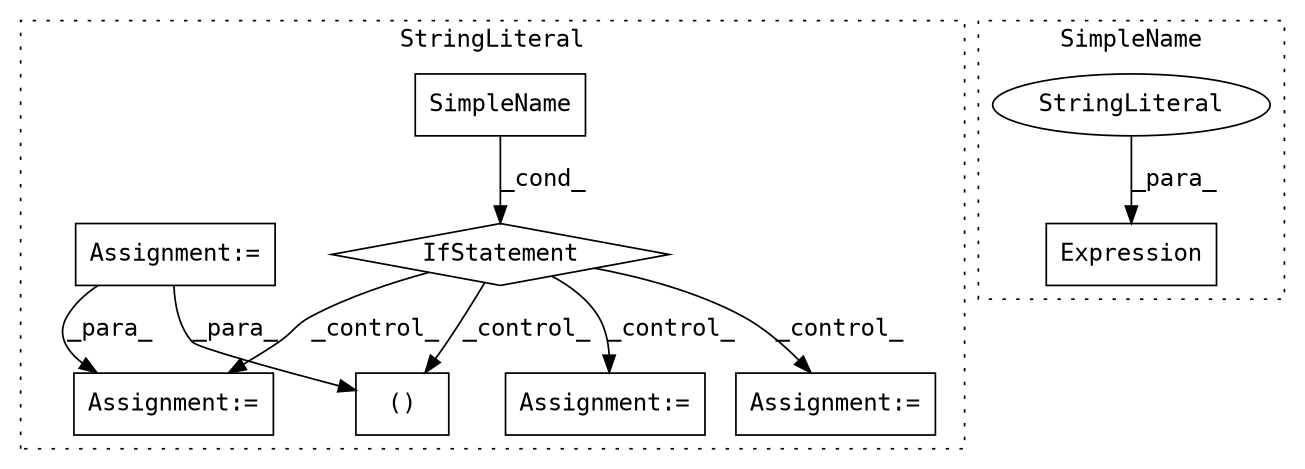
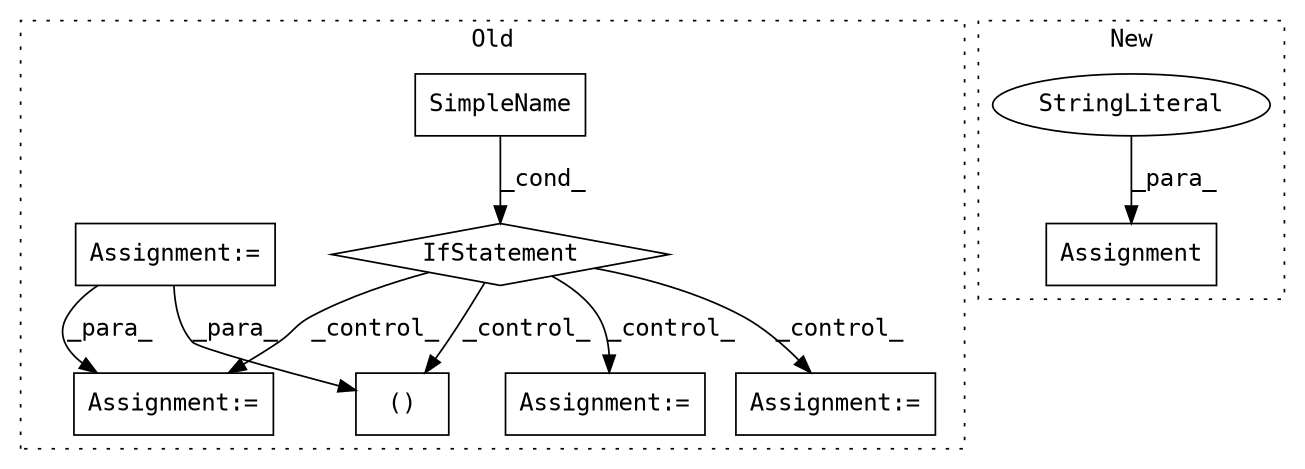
(493, 40) -> (493, 40)
(1131, 40) -> (1131, 40)
(1131, 254) -> (1131, 254)
